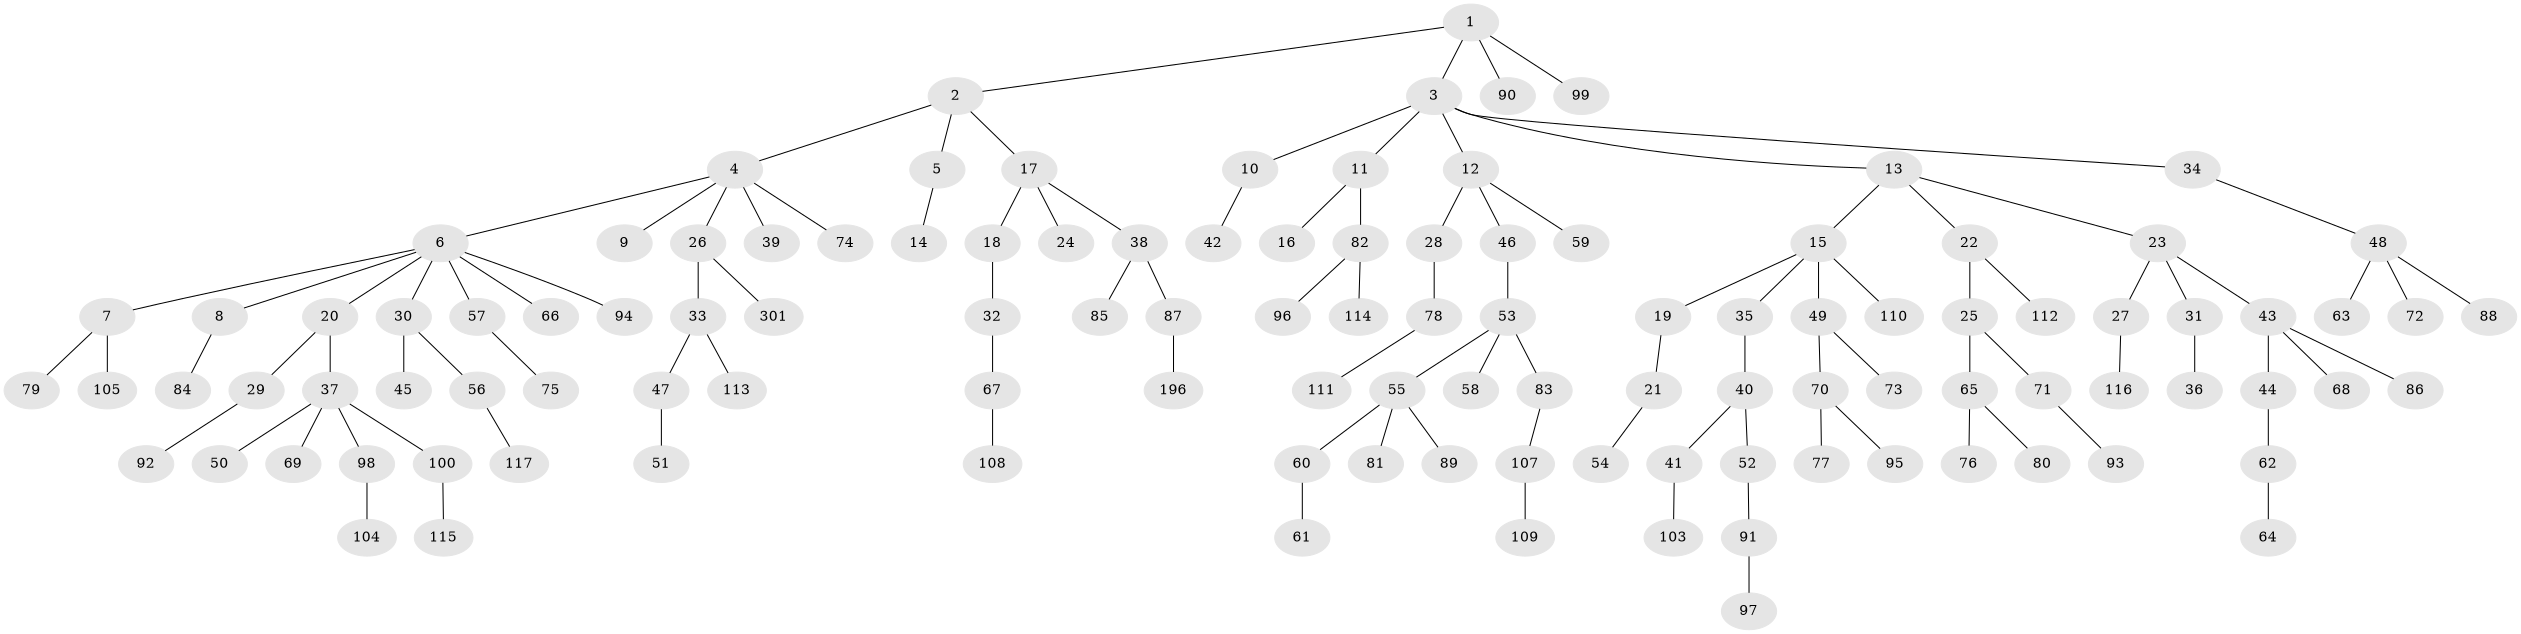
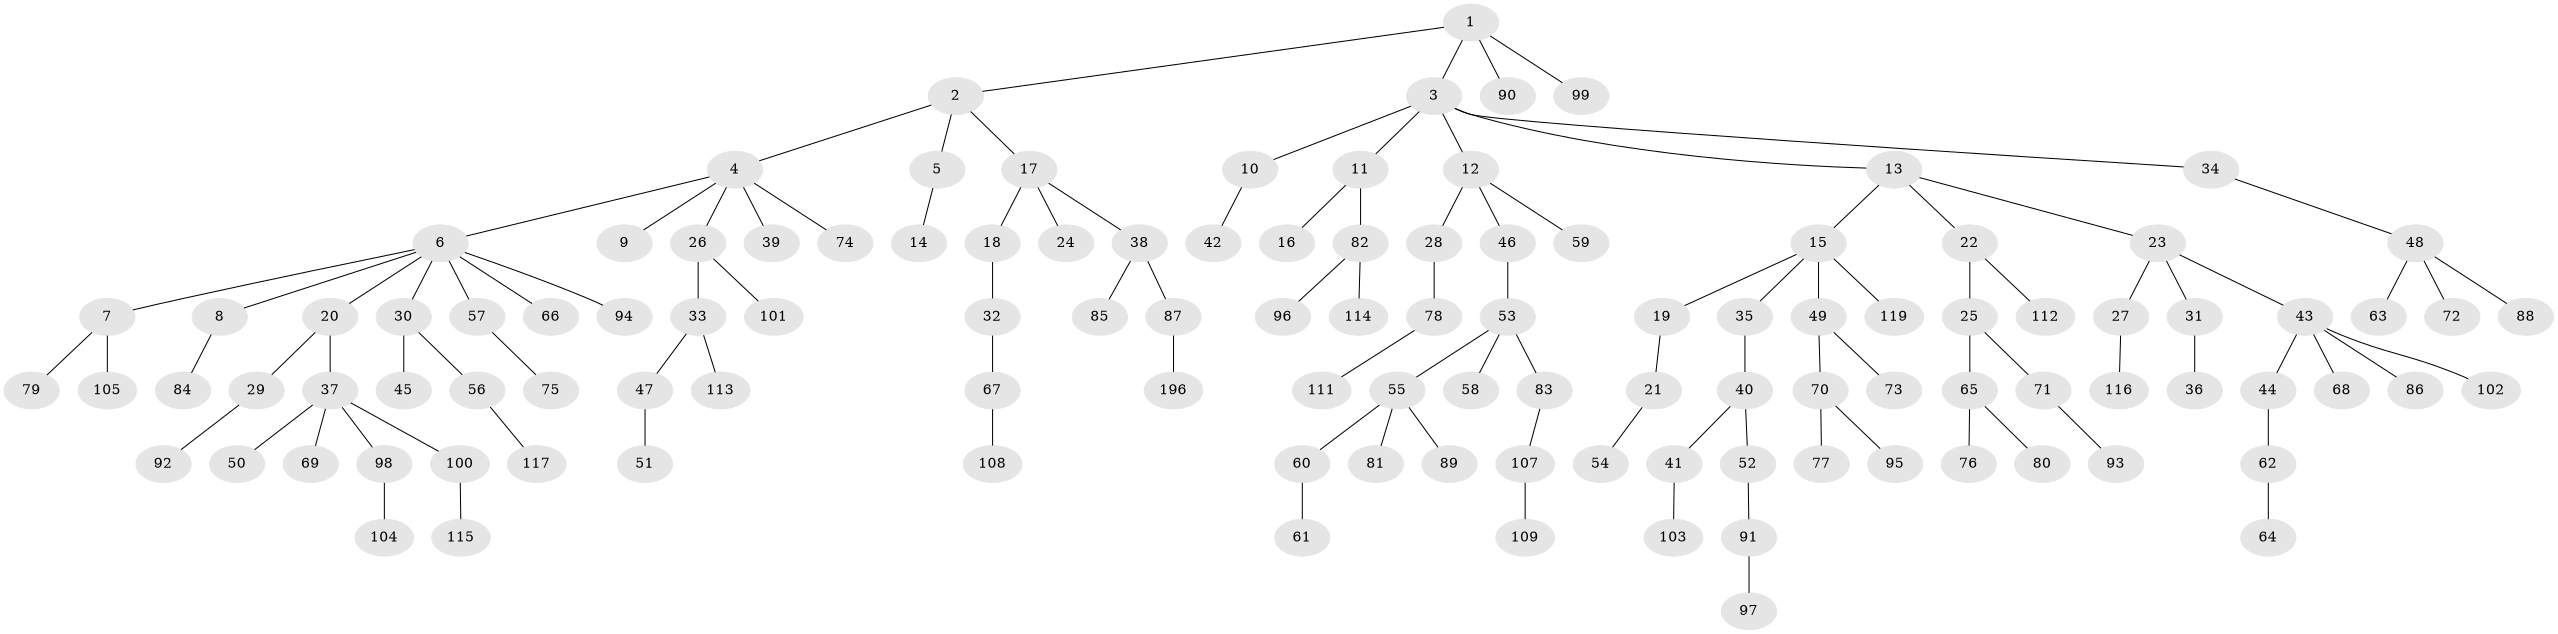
(774, 317) -> (774, 317)
(1894, 317) -> (1894, 317)
none -> (2491, 390)
